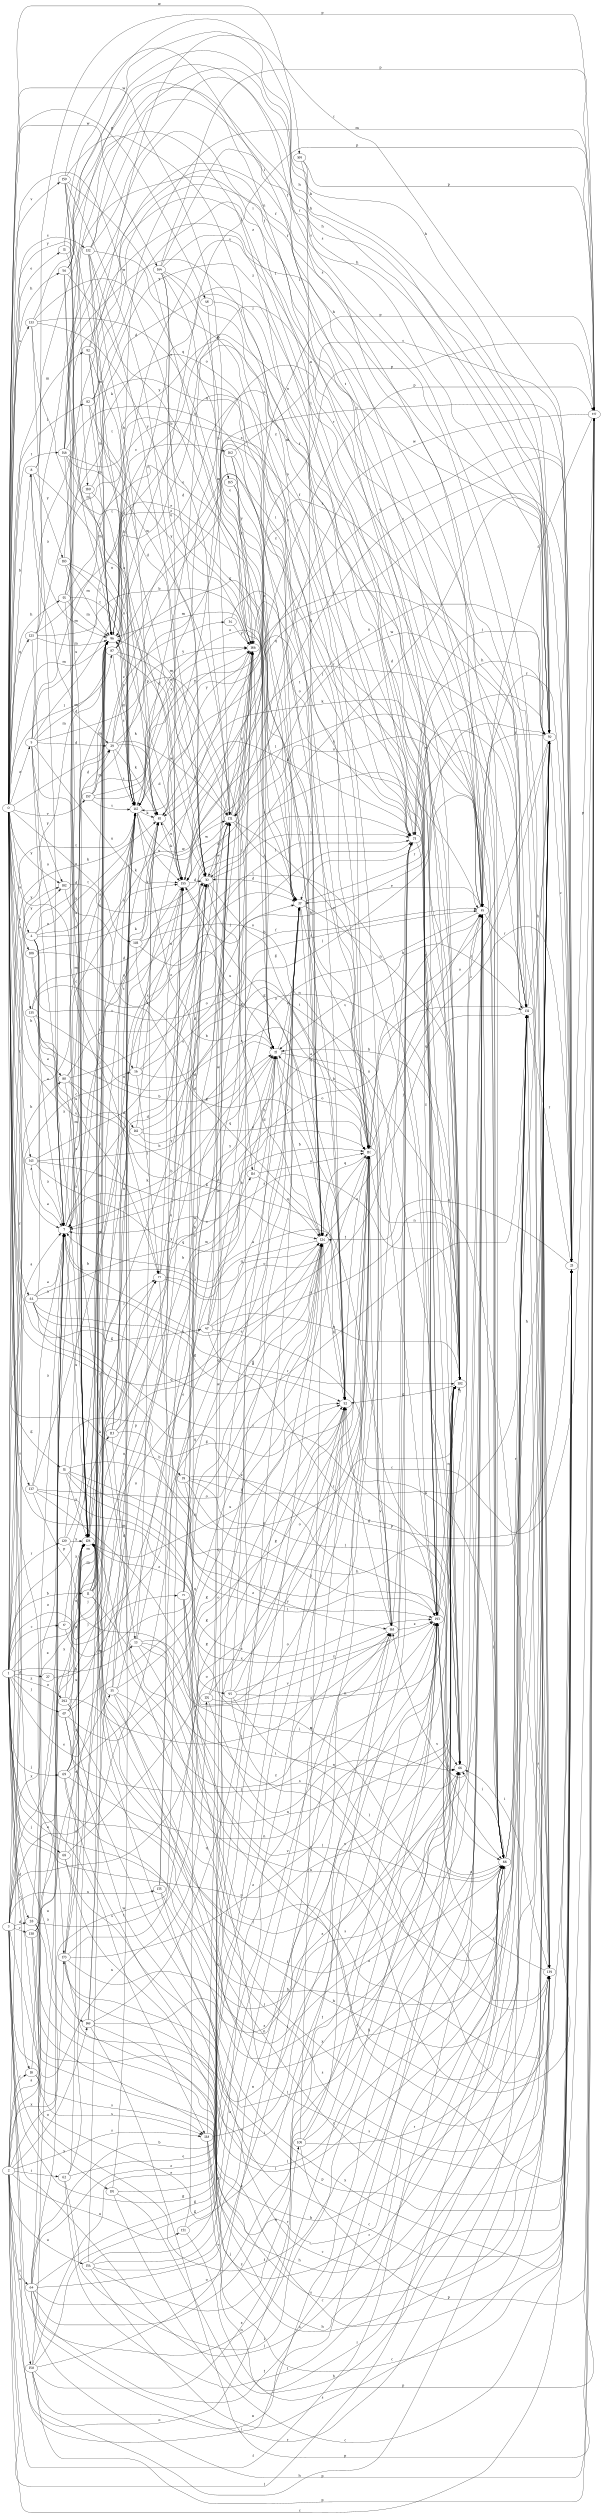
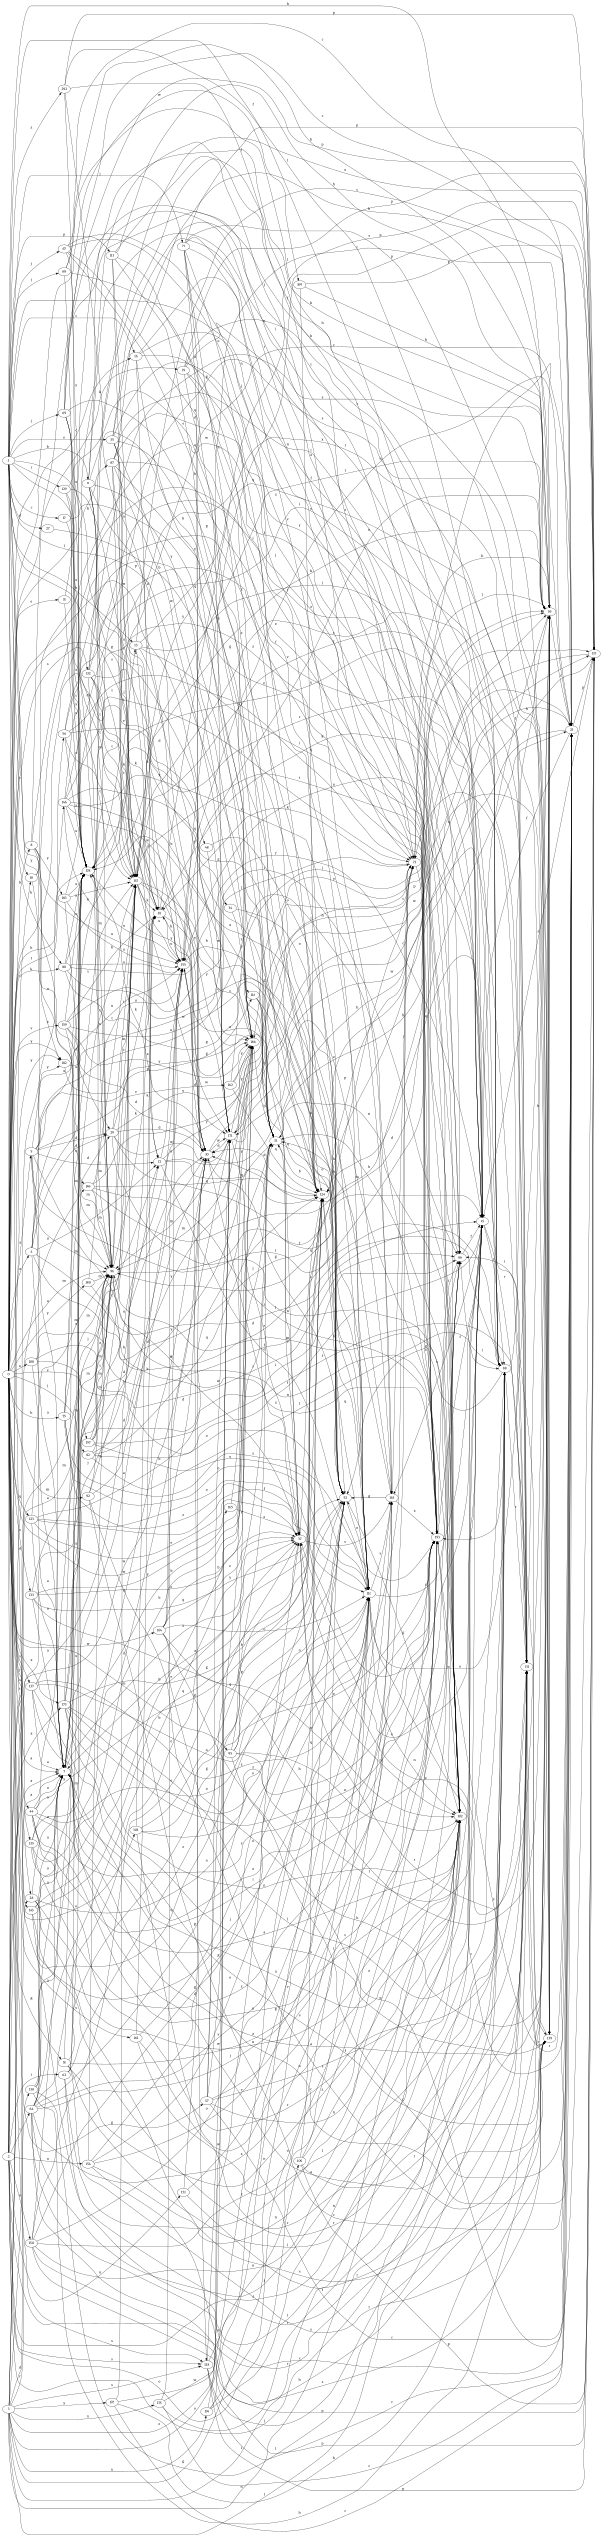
(540, 2210) -> (578, 50)
